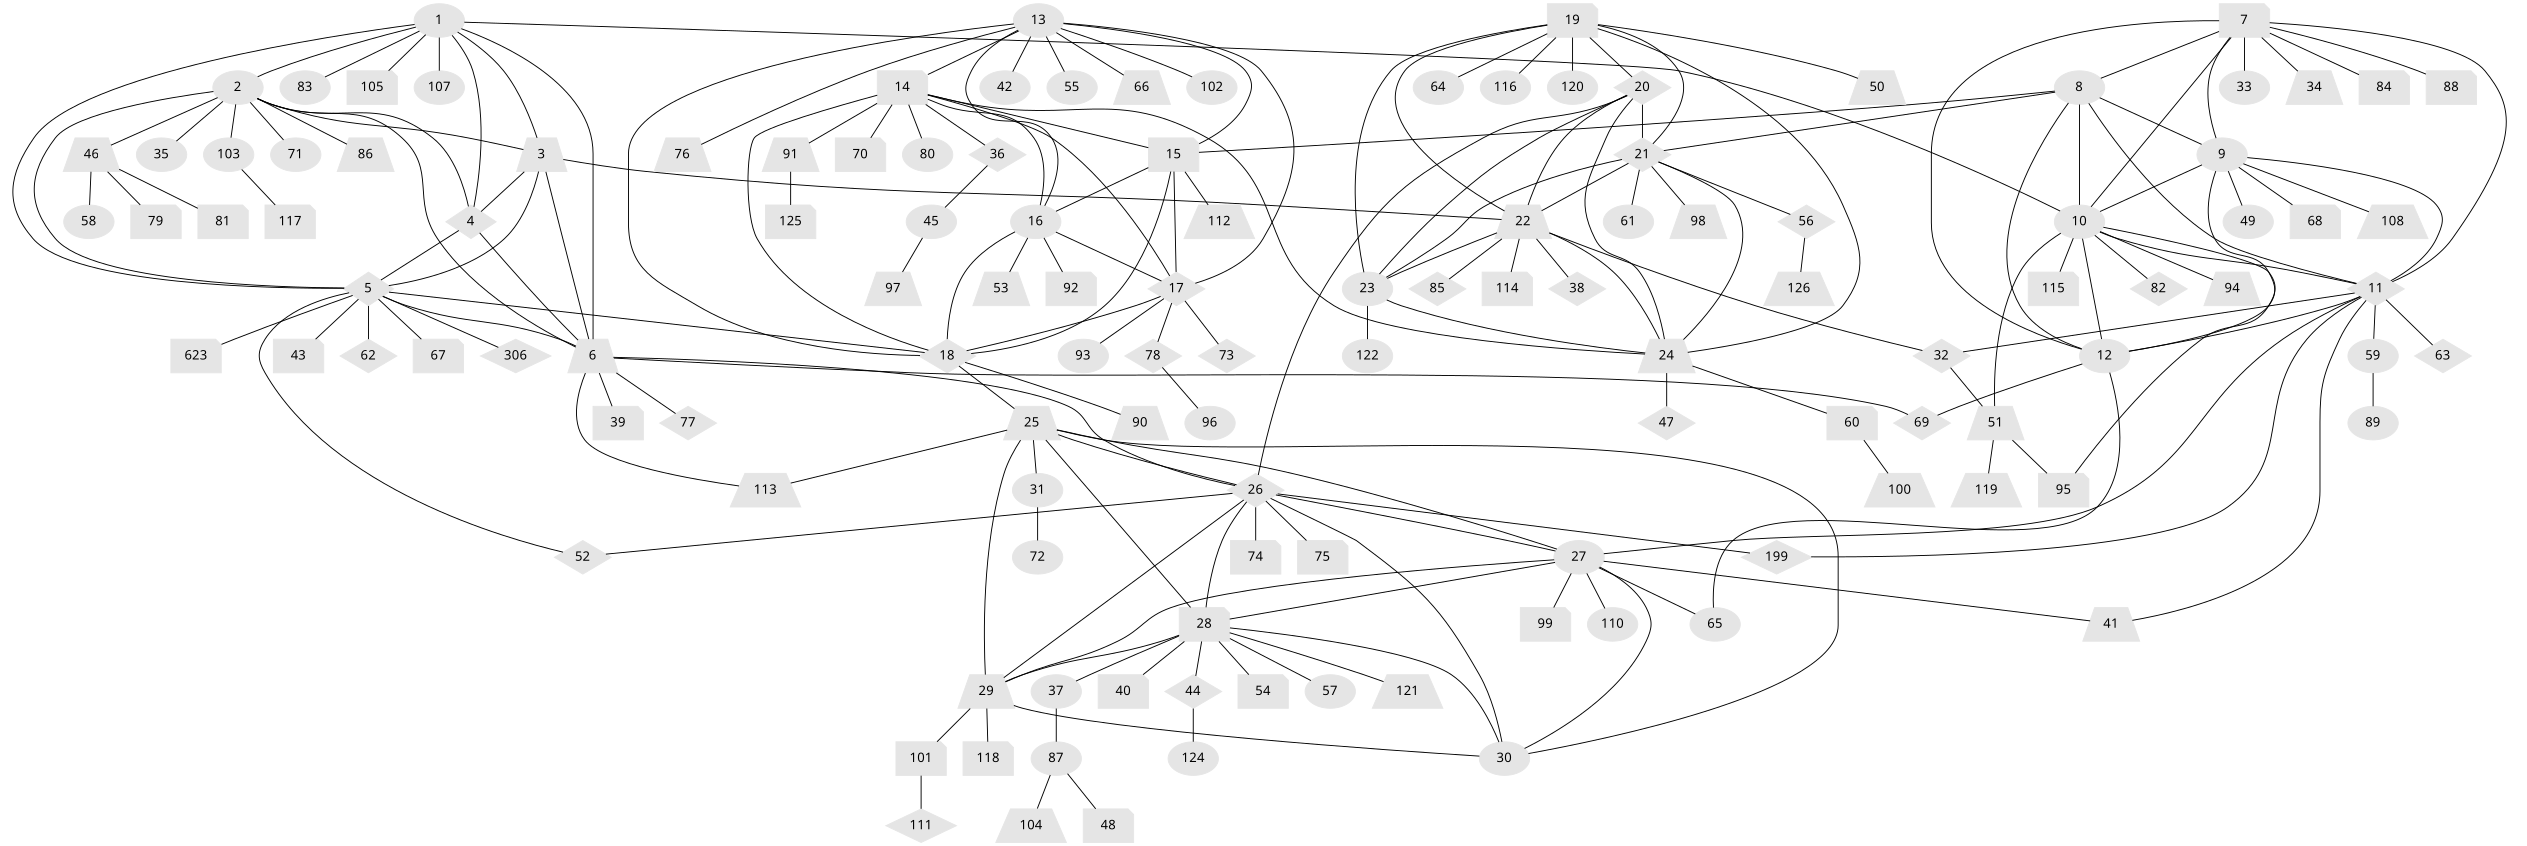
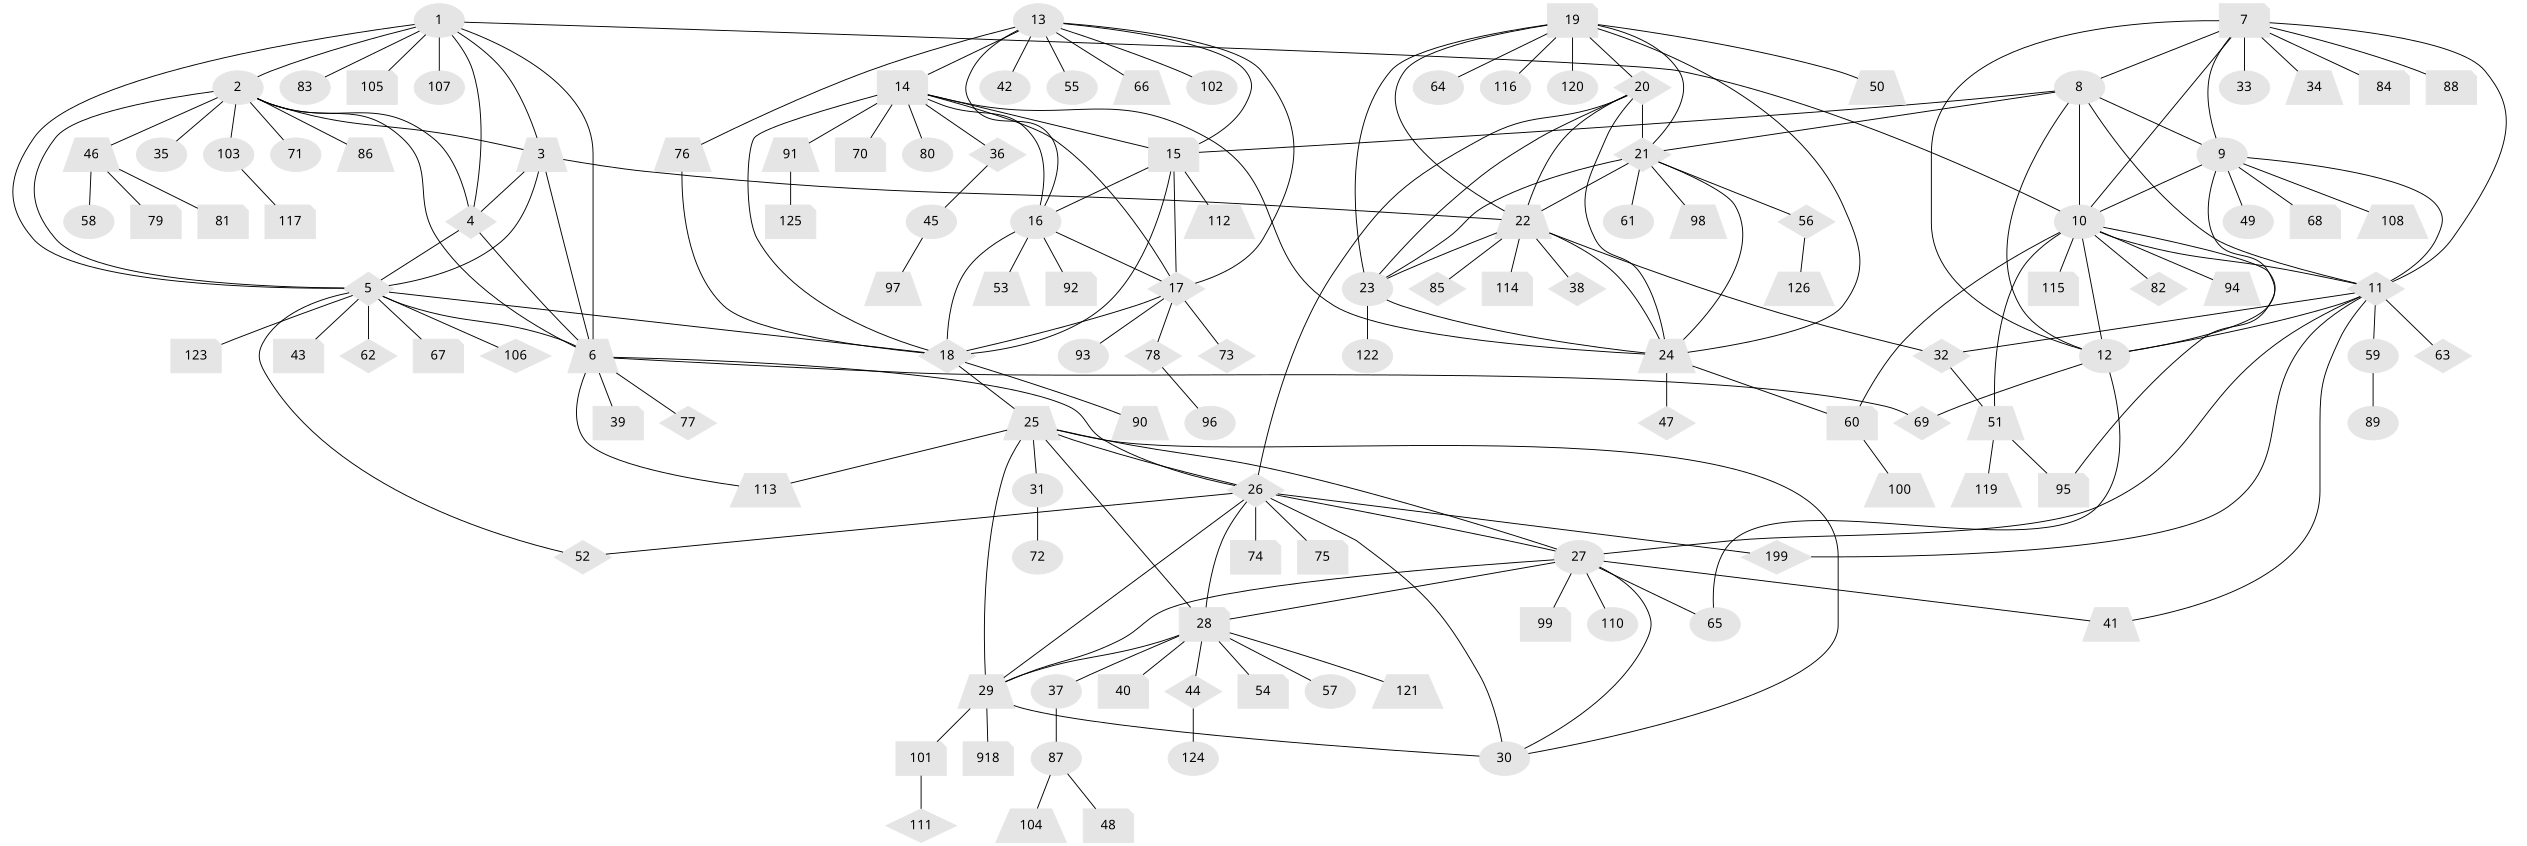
(630, 151) -> (752, 321)
none -> (1945, 304)
(196, 356) -> (196, 356)
(516, 356) -> (516, 356)
(1384, 652) -> none
(988, 759) -> (988, 759)
